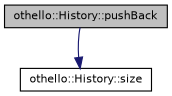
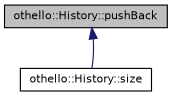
(78, 42) -> (93, 54)
